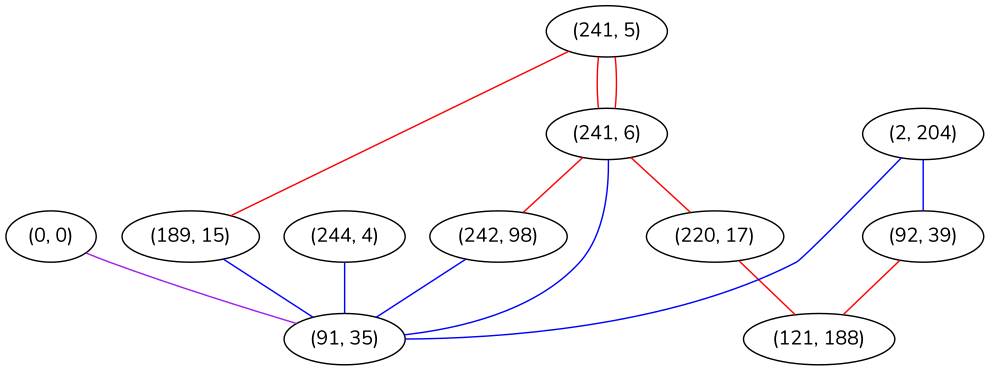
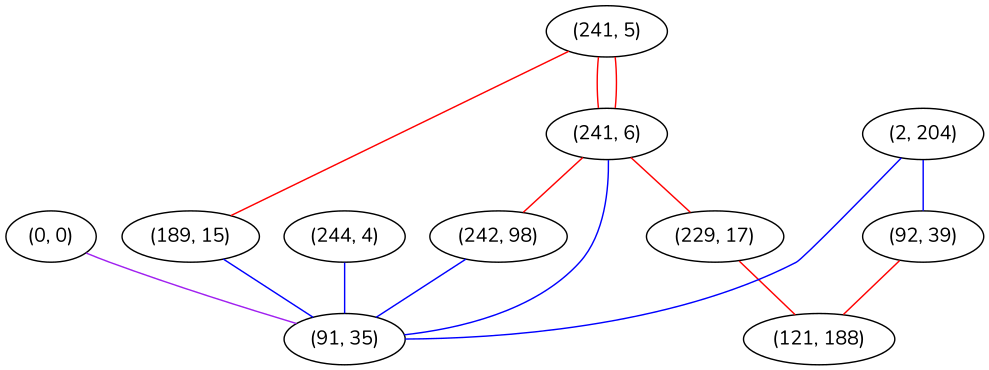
(715, 237) -> (715, 237)
